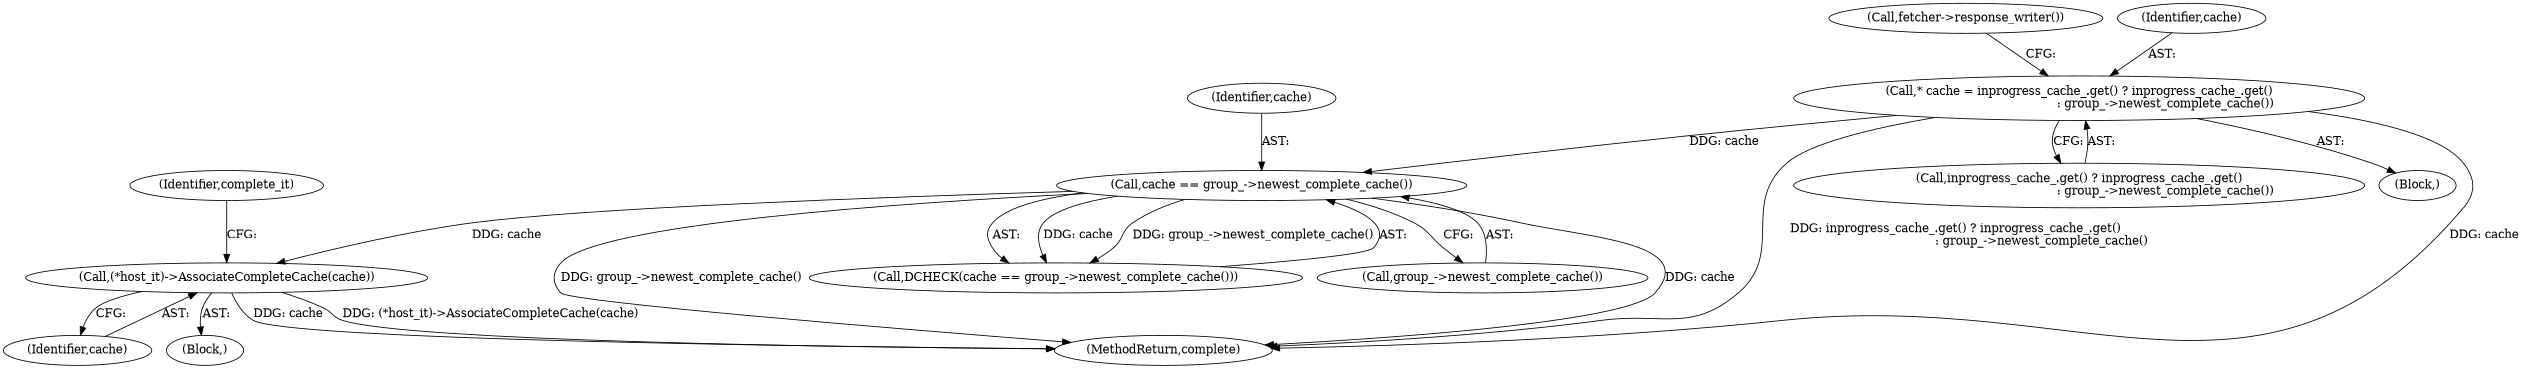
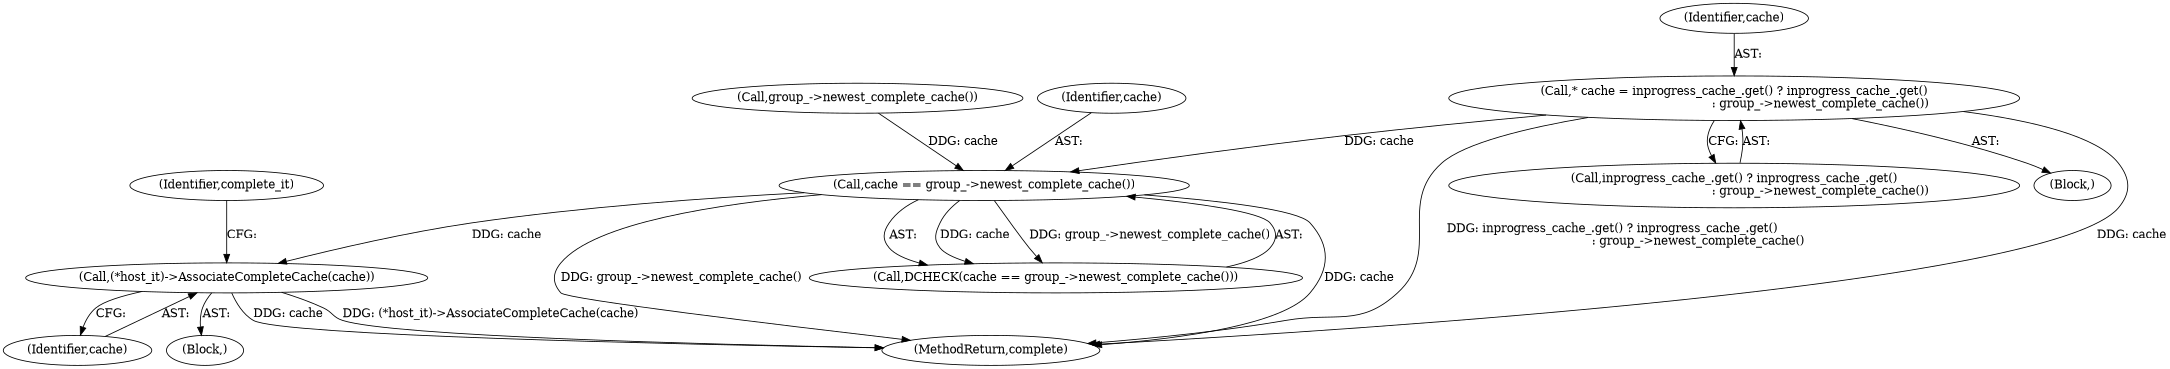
(1966, 18) -> none
(1406, 219) -> none
(1502, 235) -> (963, 142)
